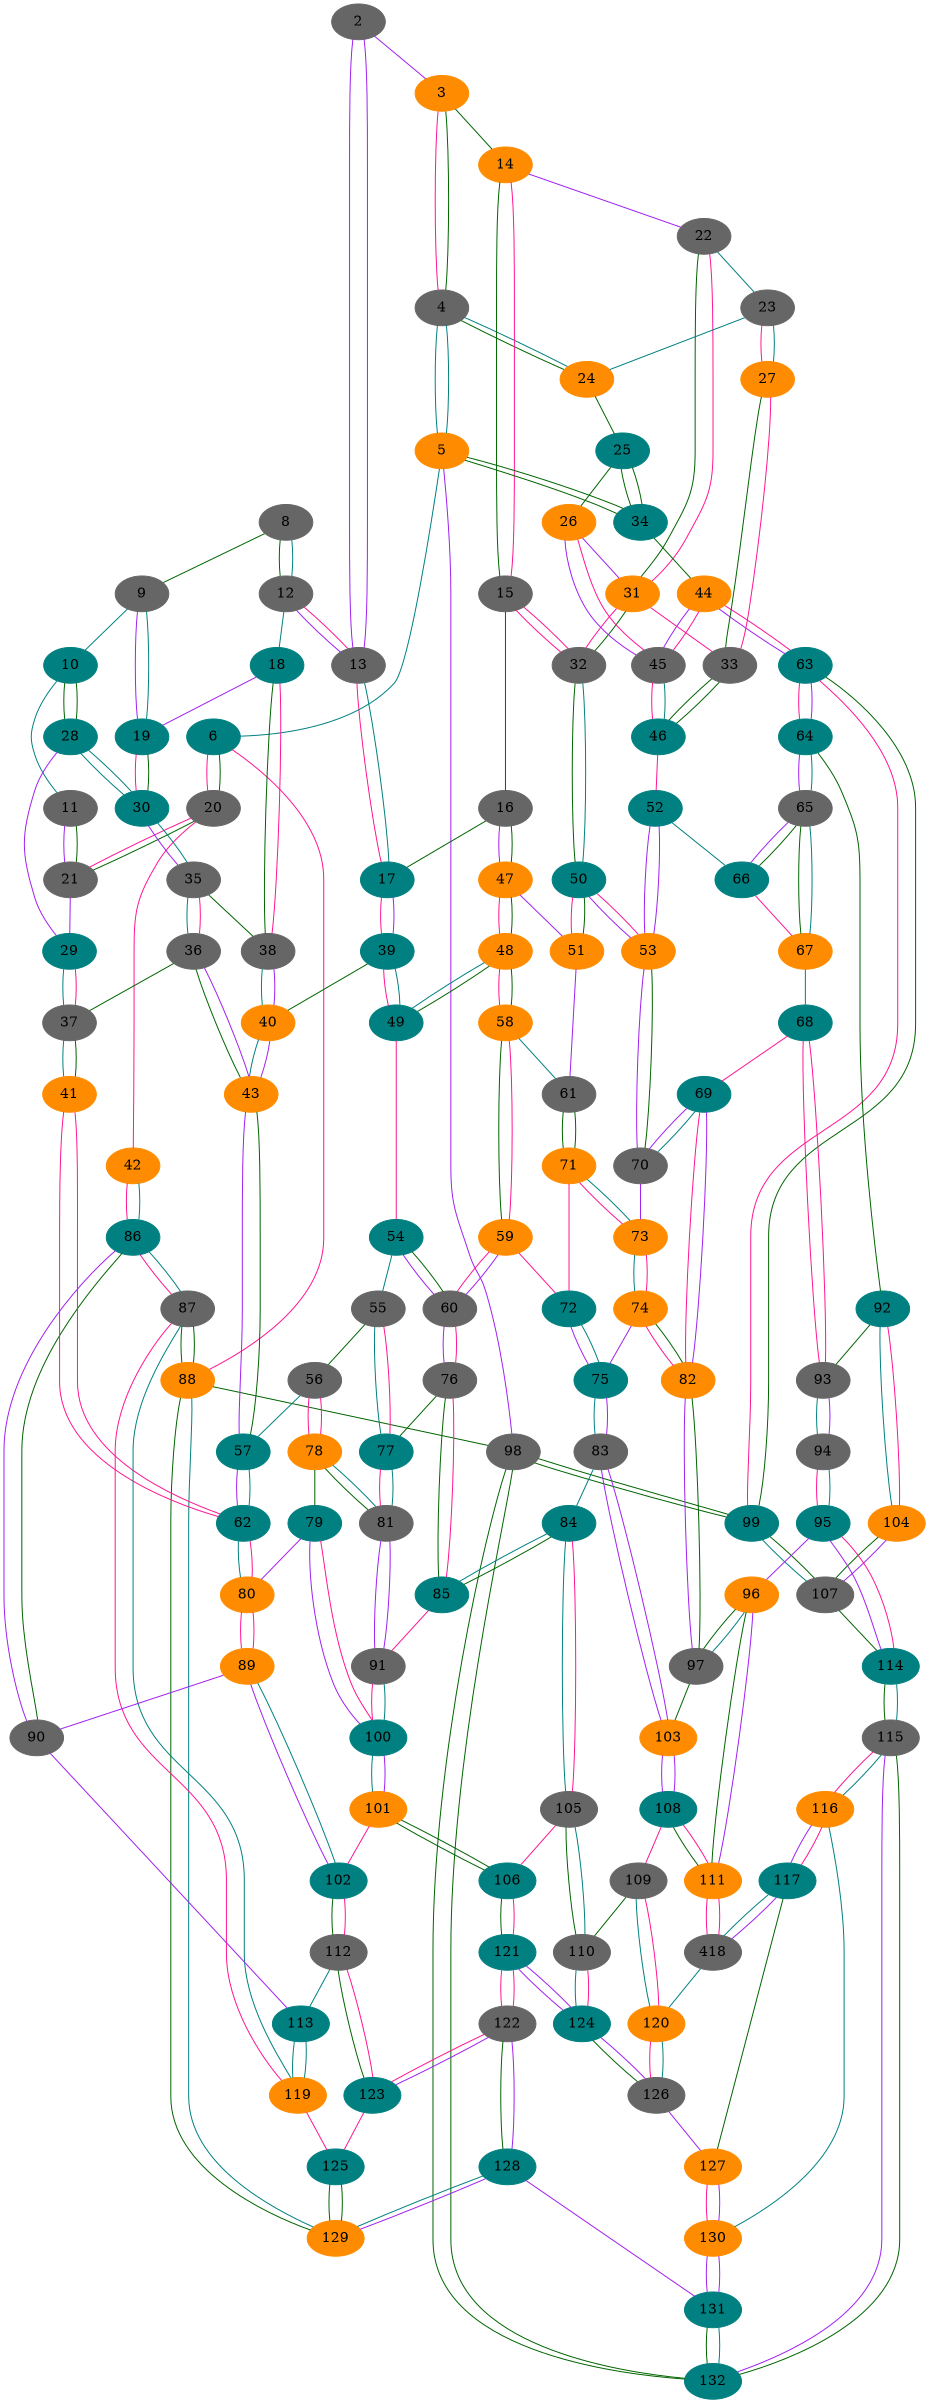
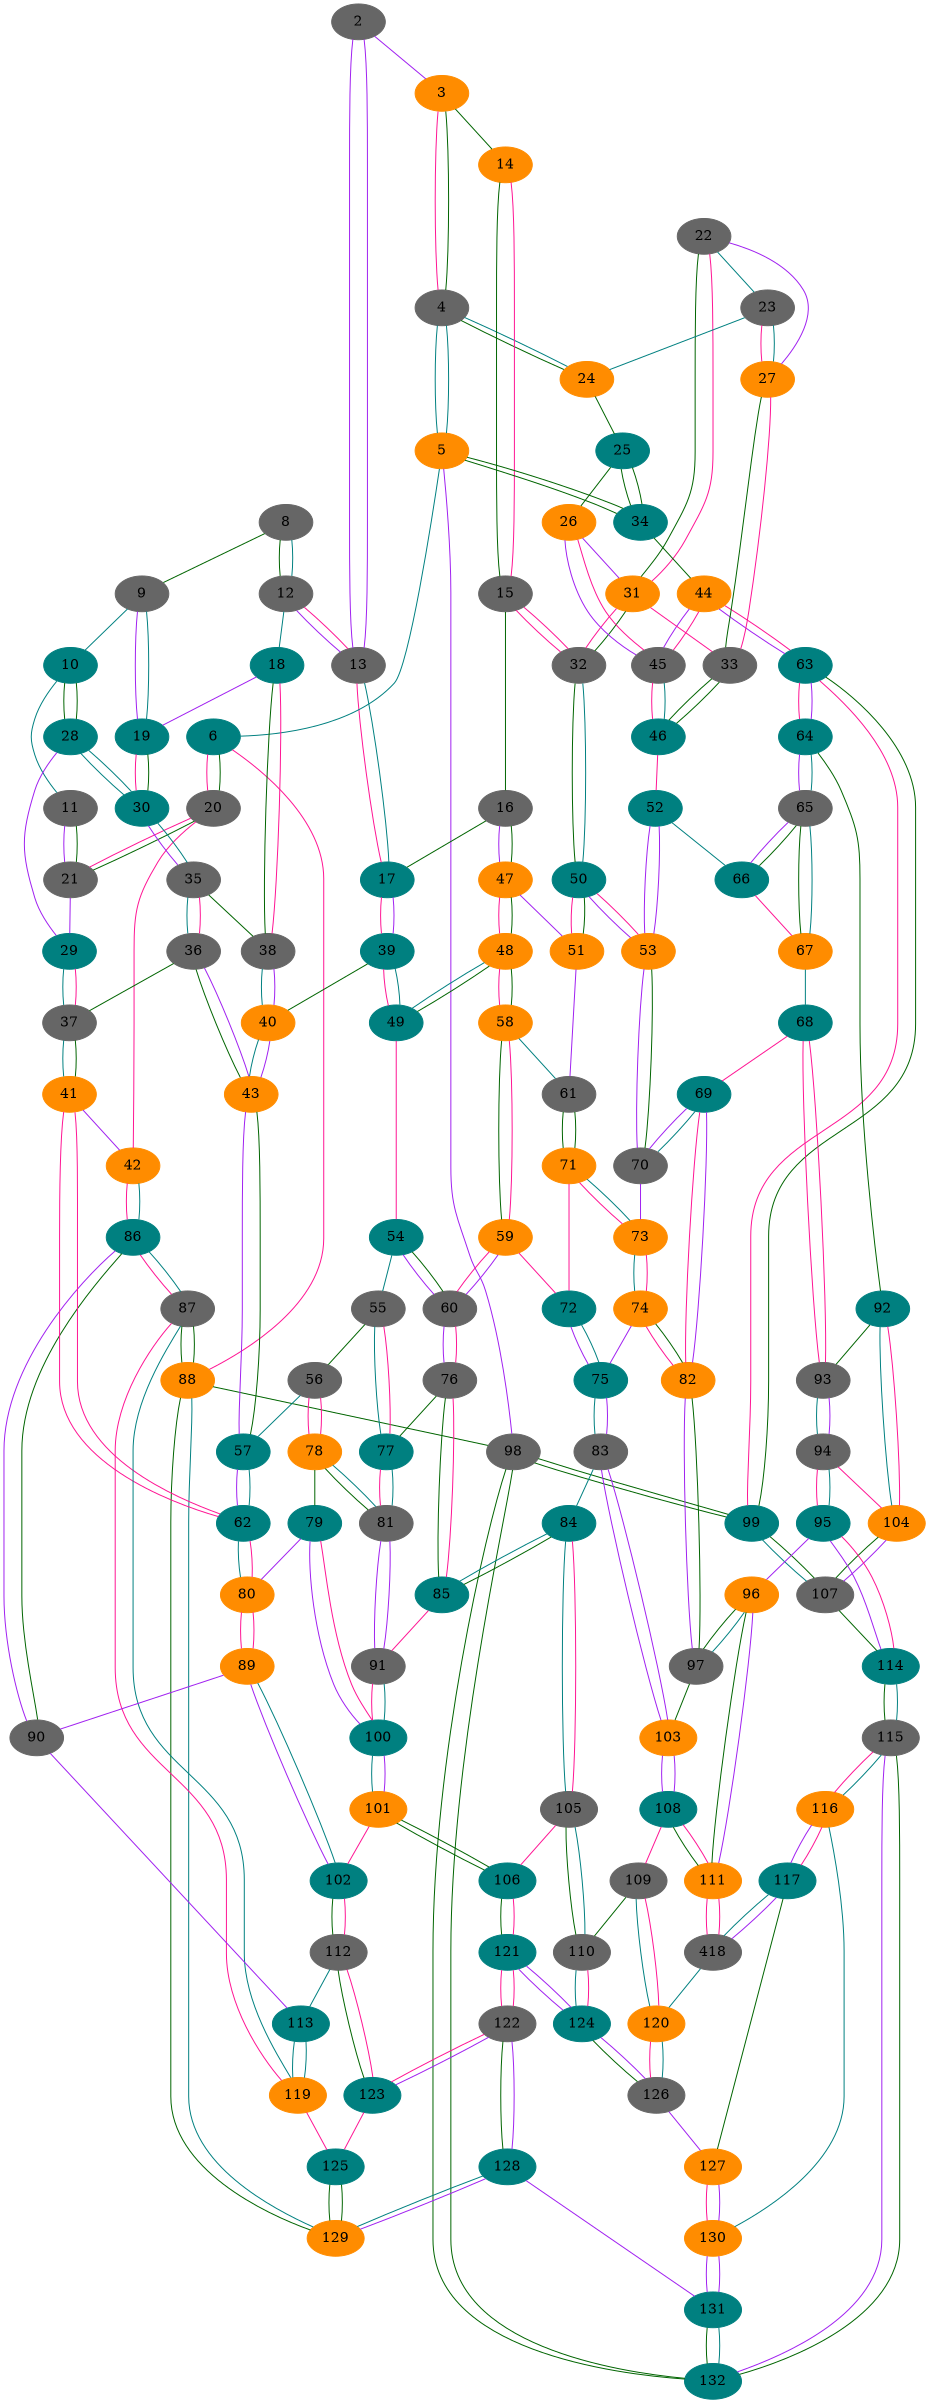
(605, 201) -> (801, 287)
none -> (101, 1130)
none -> (860, 1487)
